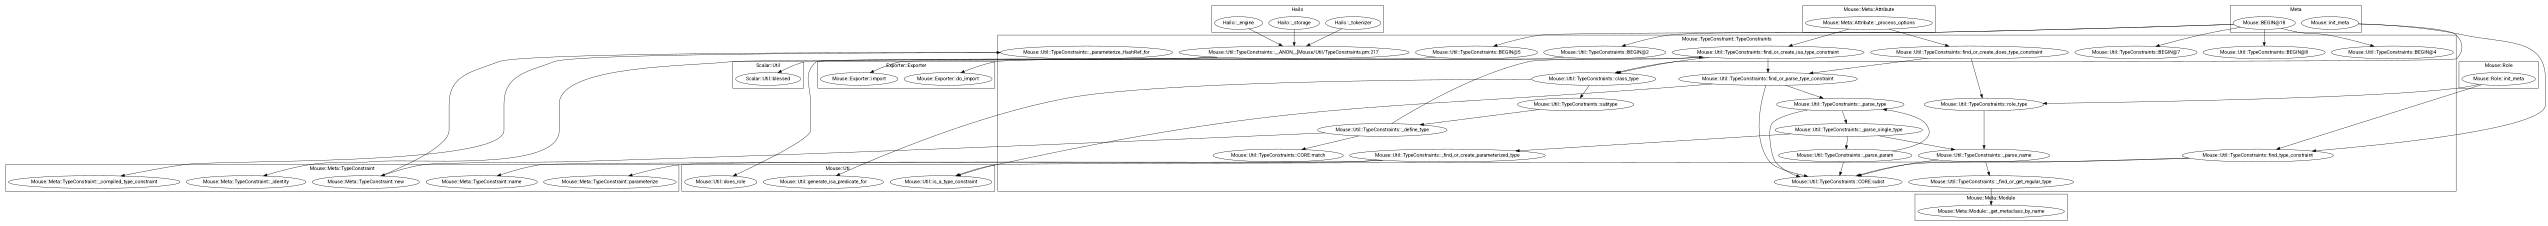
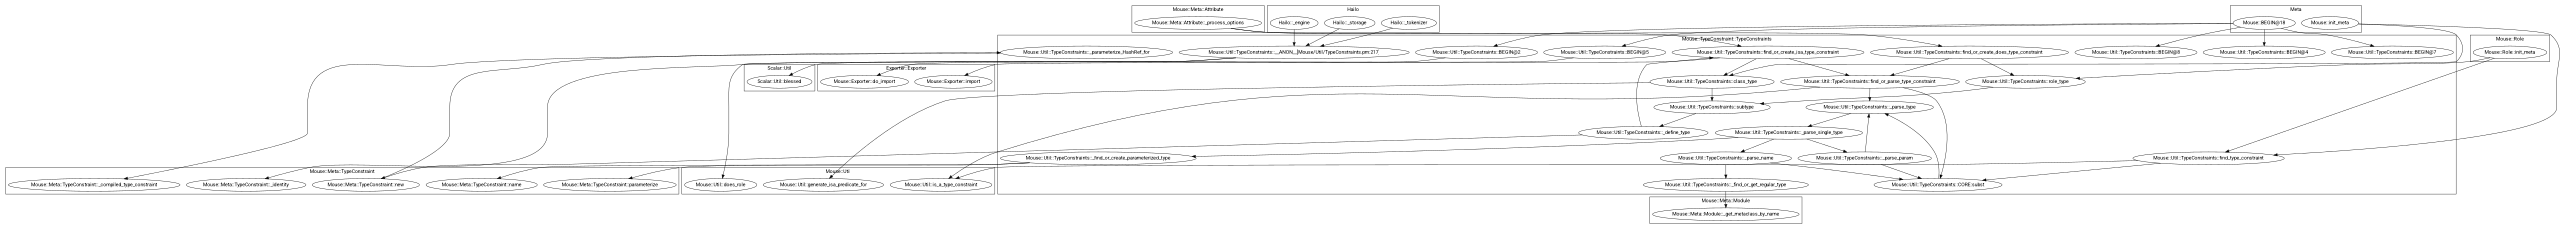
(1984, 128) -> (1879, 97)
(1770, 139) -> (1924, 139)
(1278, 155) -> none
